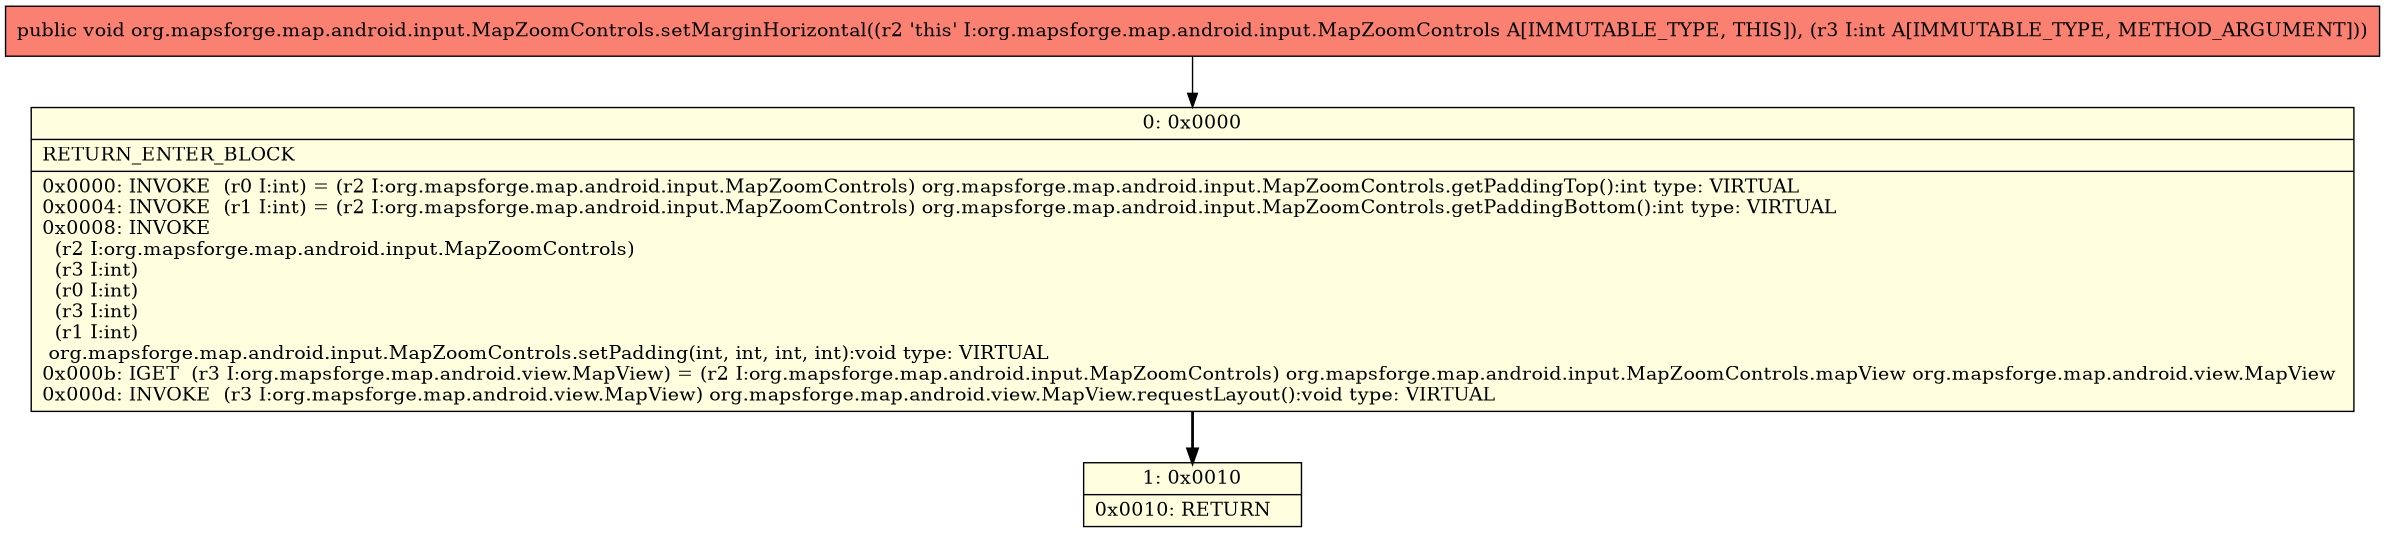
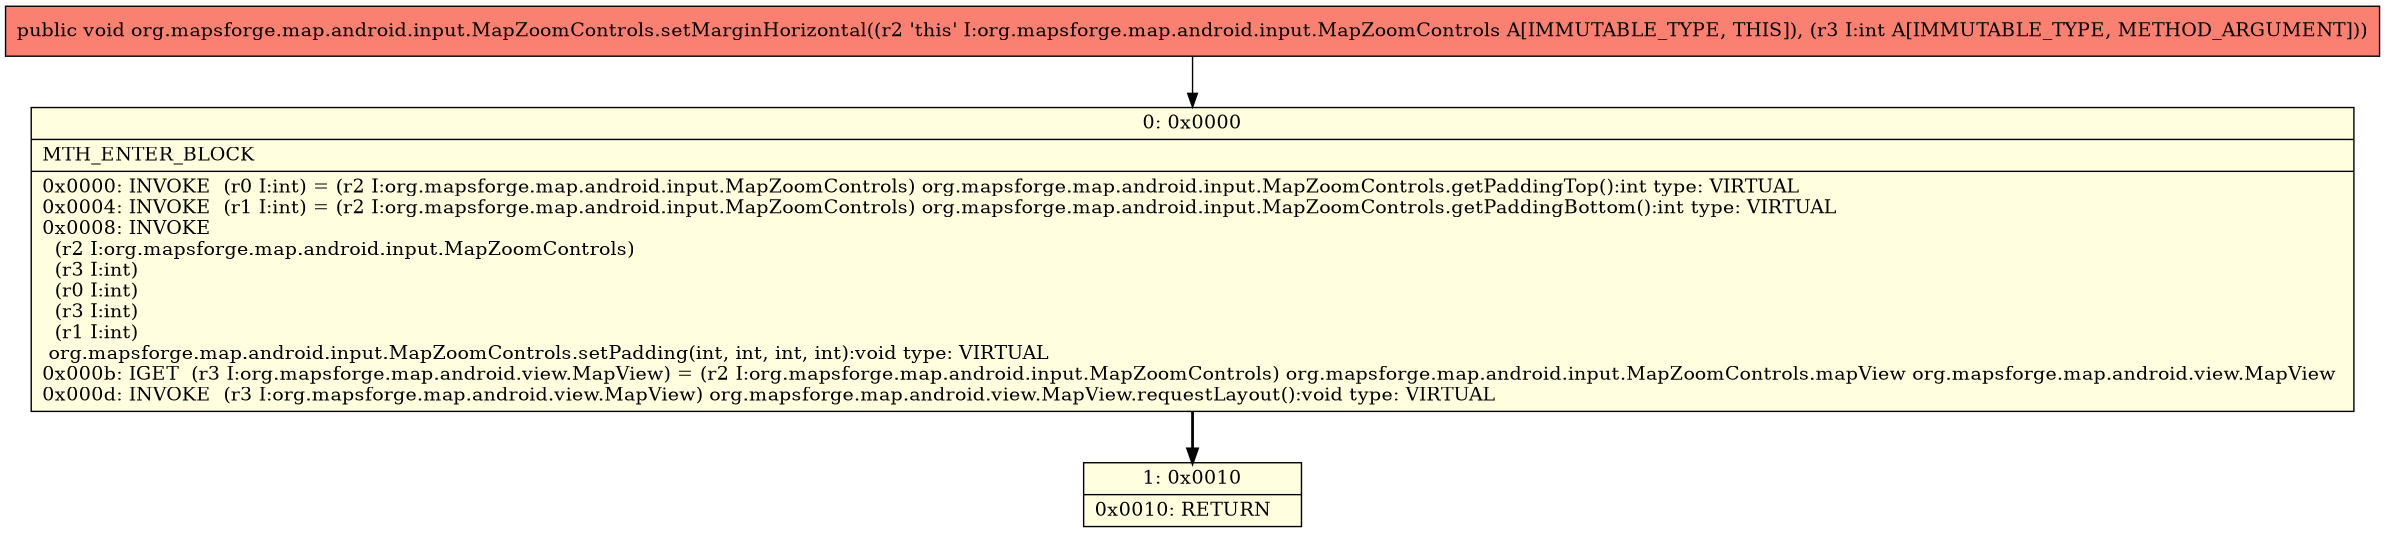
(169, 155) -> (149, 155)
